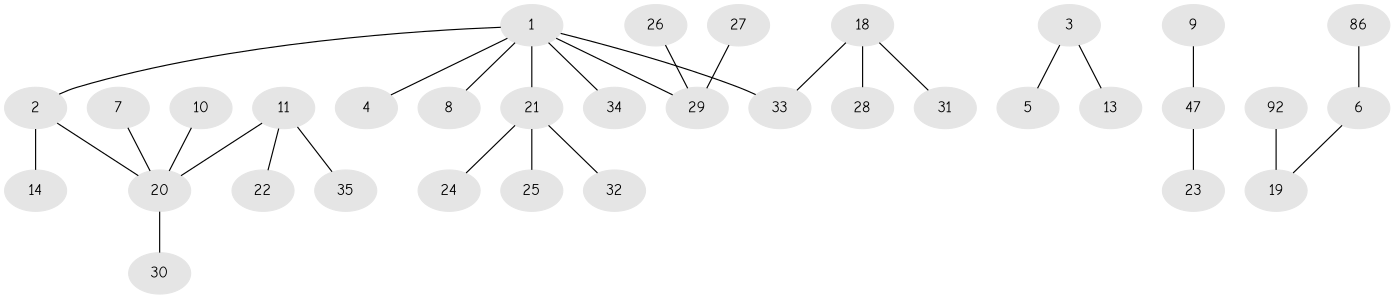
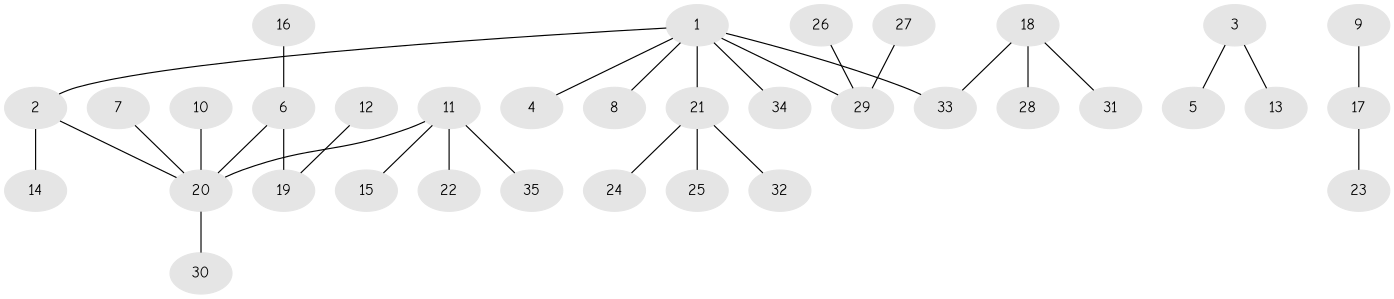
(1359, 25) -> (284, 25)
(1193, 108) -> (1359, 108)
(1276, 108) -> (366, 108)
none -> (242, 149)
none -> (366, 191)
